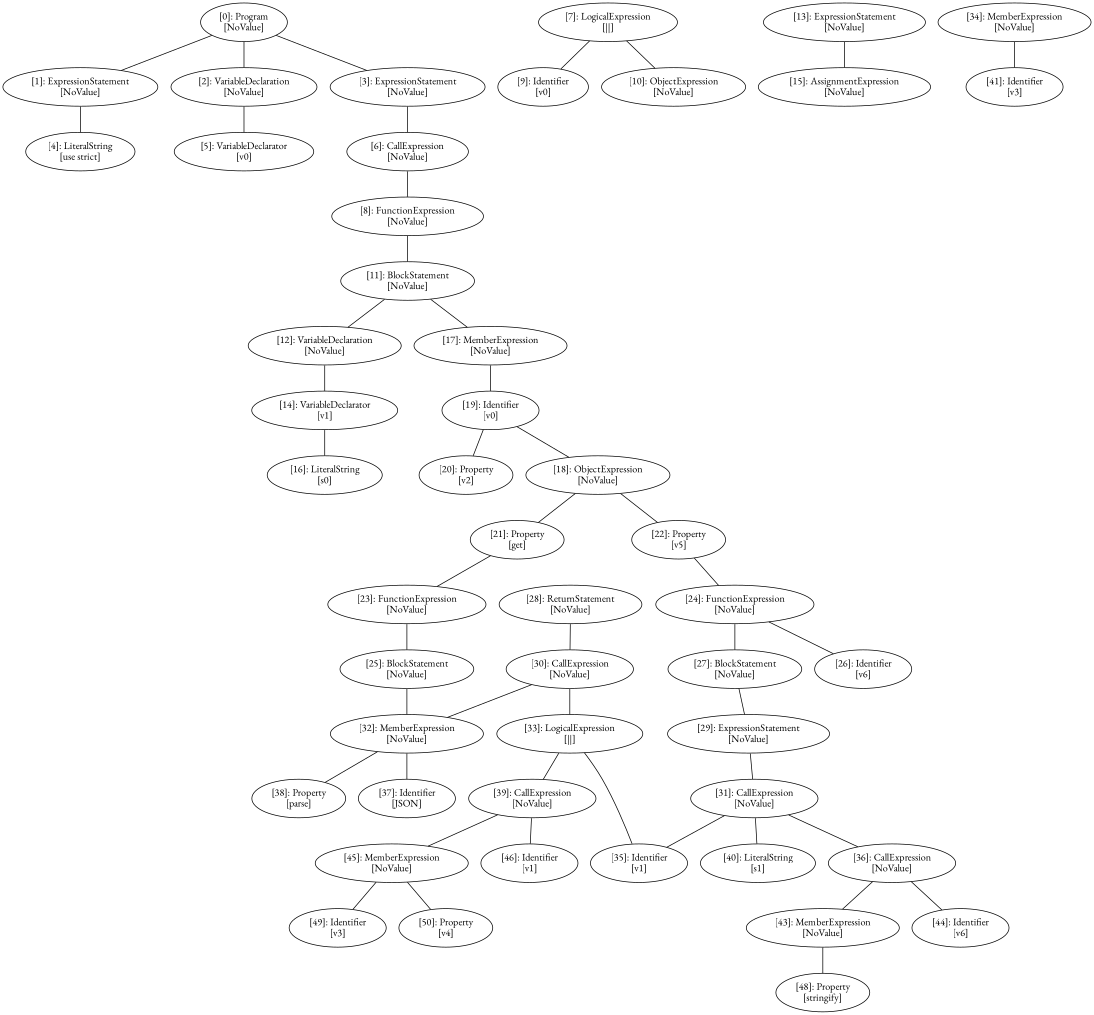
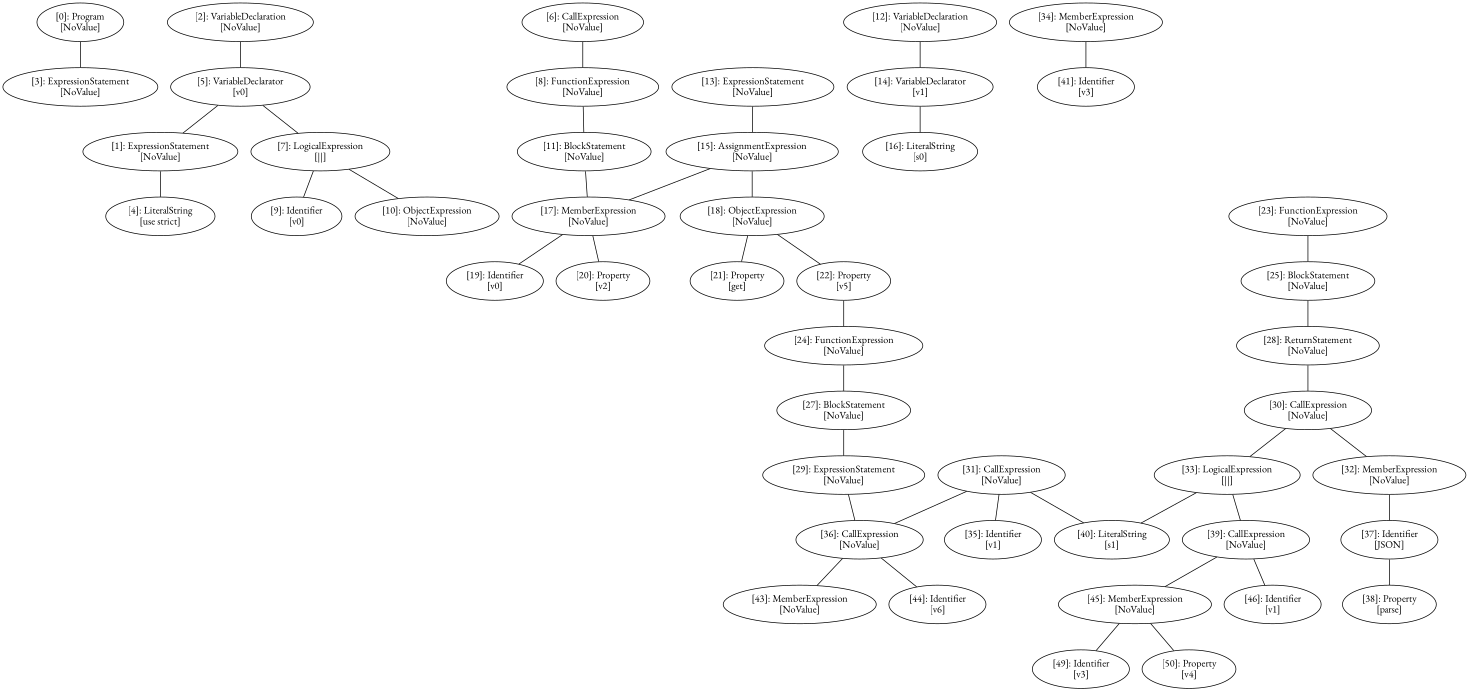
(166, 53) -> (200, 119)
(244, 55) -> none
none -> (280, 119)
(408, 119) -> none
none -> (670, 184)
(366, 313) -> none
(543, 442) -> (752, 184)
(478, 443) -> (596, 249)
(464, 571) -> none
(863, 669) -> none
(407, 702) -> (1308, 313)
(751, 766) -> (852, 507)
(351, 767) -> (1389, 572)
(611, 797) -> (1169, 508)
(823, 993) -> none
